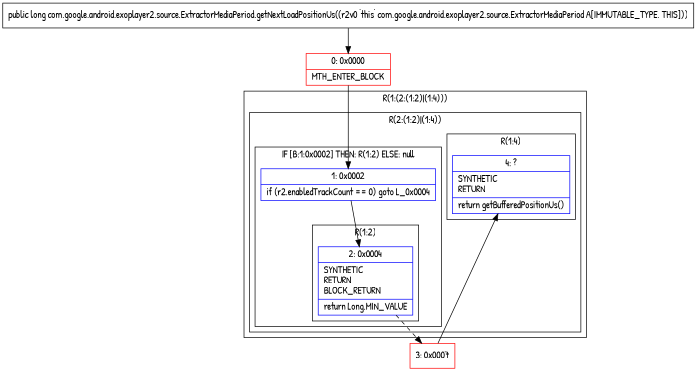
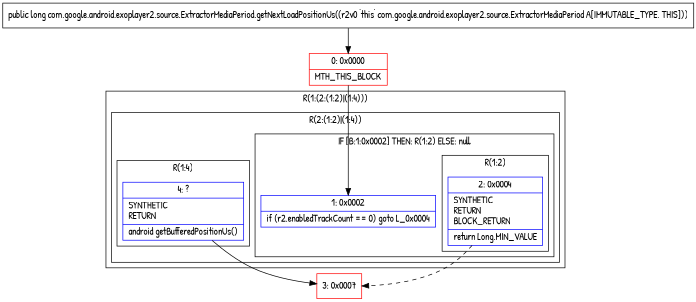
(348, 77) -> (348, 77)
(511, 205) -> (183, 232)
(355, 220) -> none
(466, 282) -> (265, 273)
